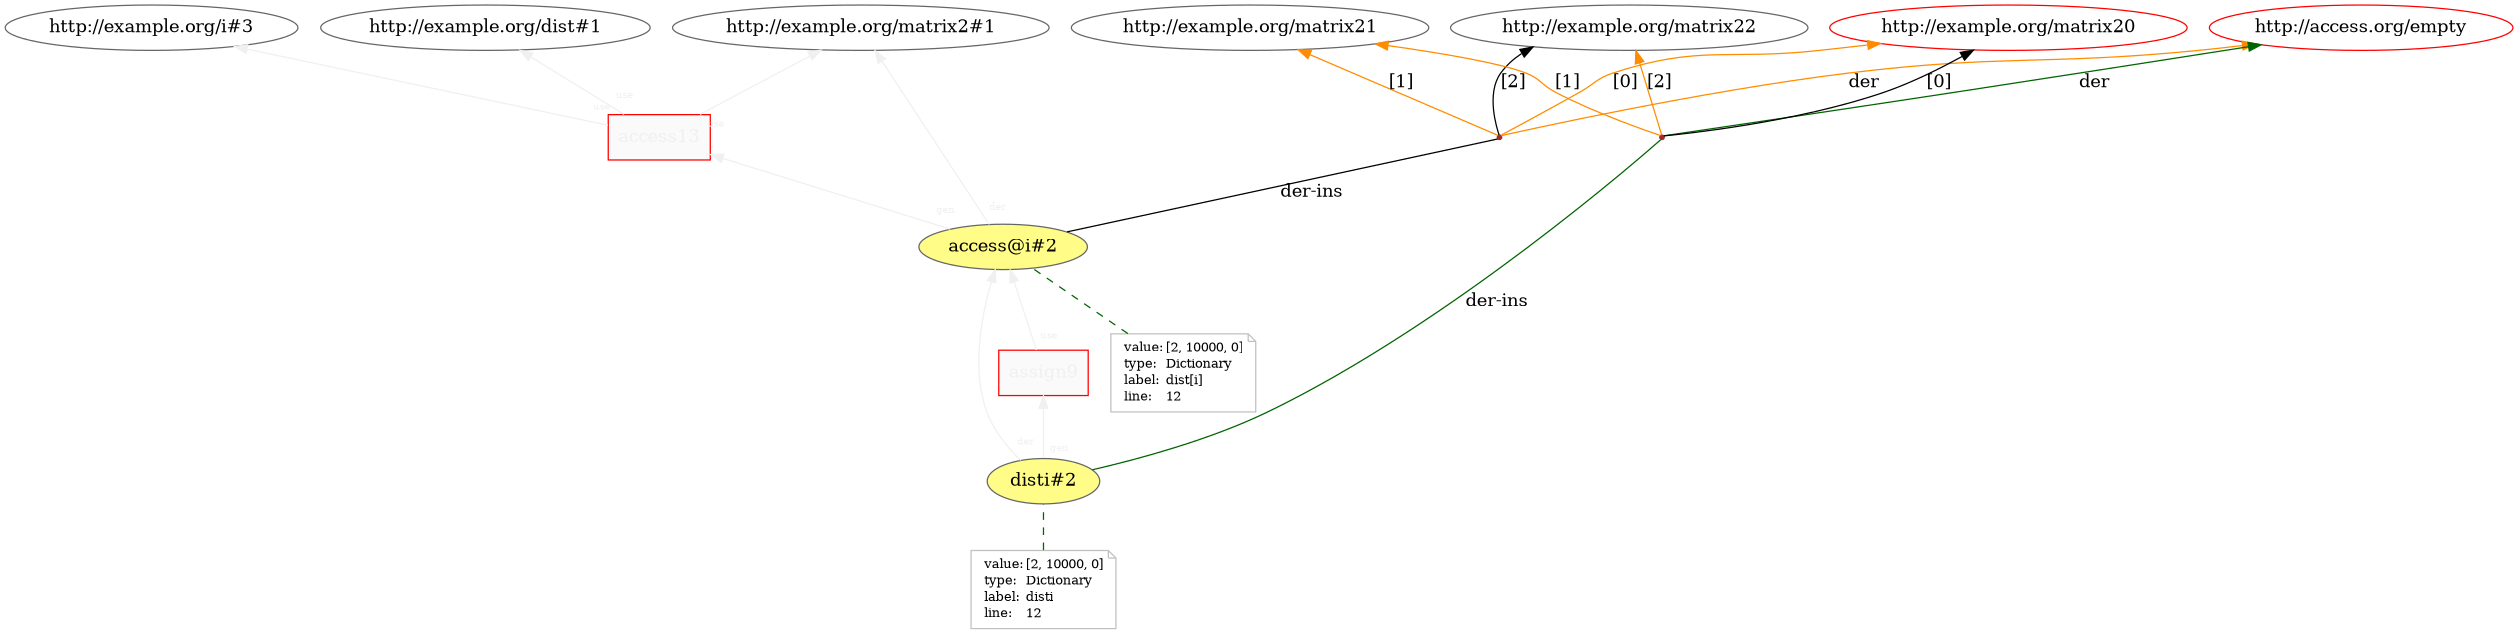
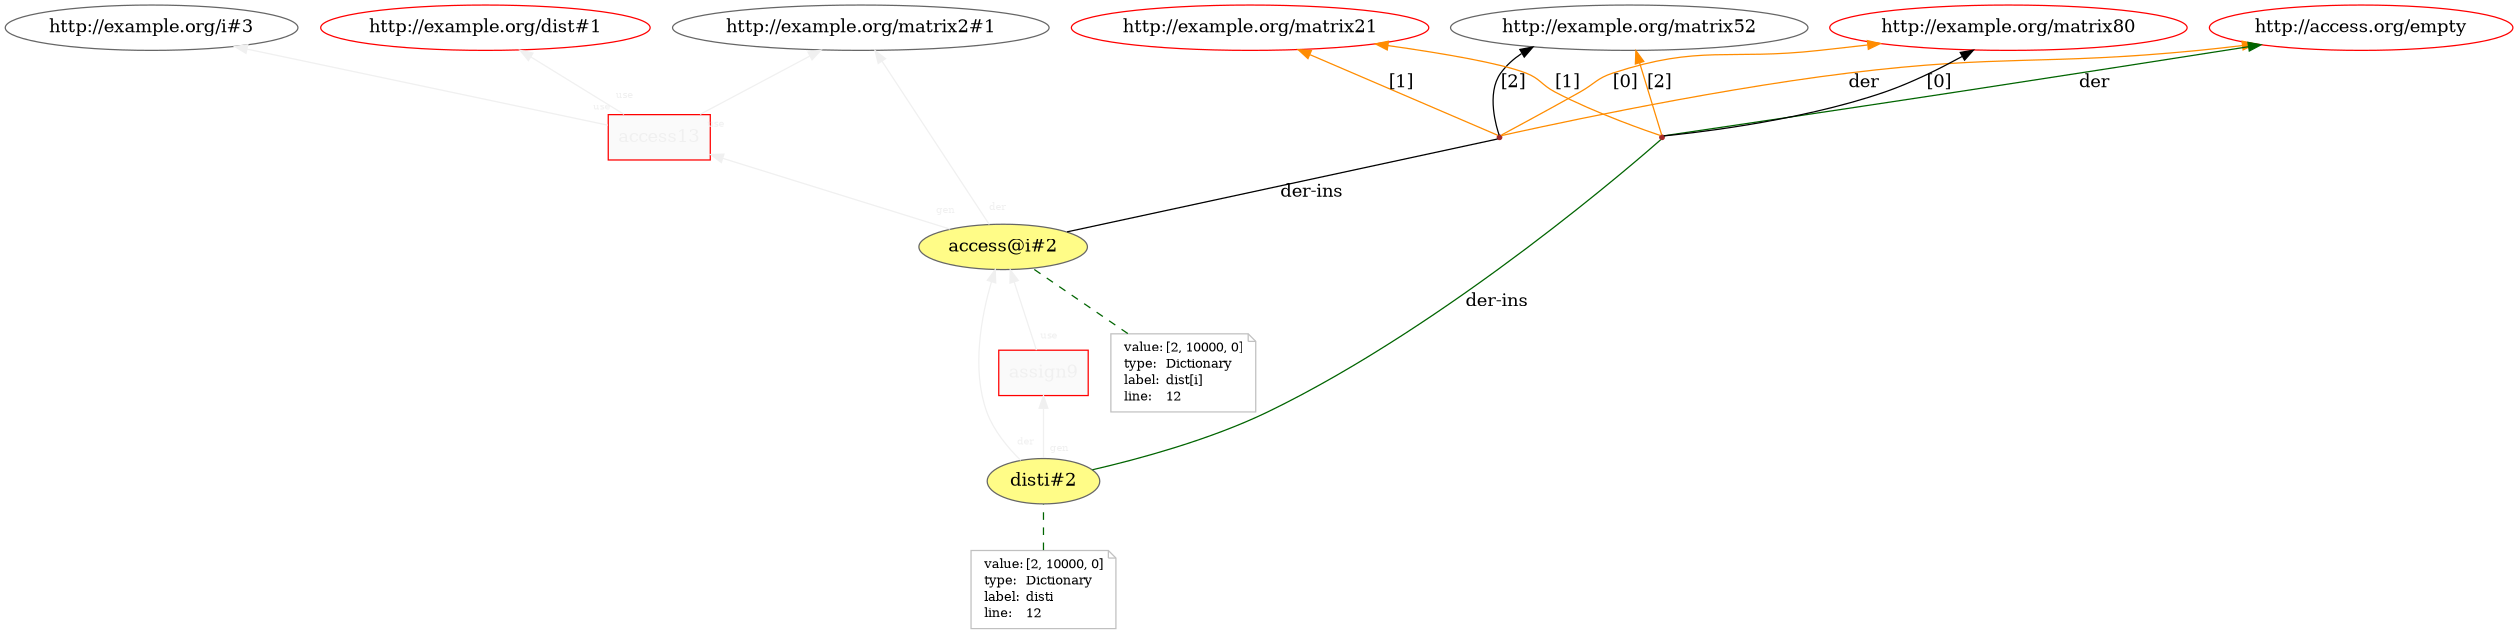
(485, 28) -> (485, 28)
(1250, 28) -> (1250, 28)
(1629, 28) -> (1629, 28)
(2008, 28) -> (2008, 28)
